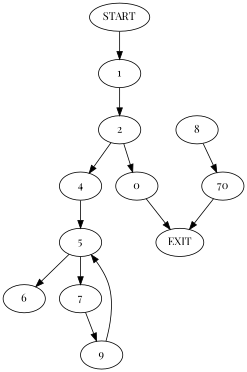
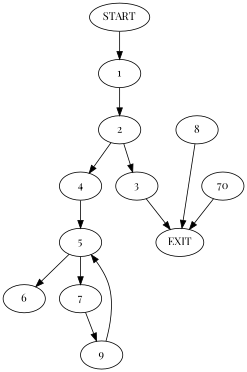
(208, 154) -> (189, 182)
(137, 186) -> (137, 186)
